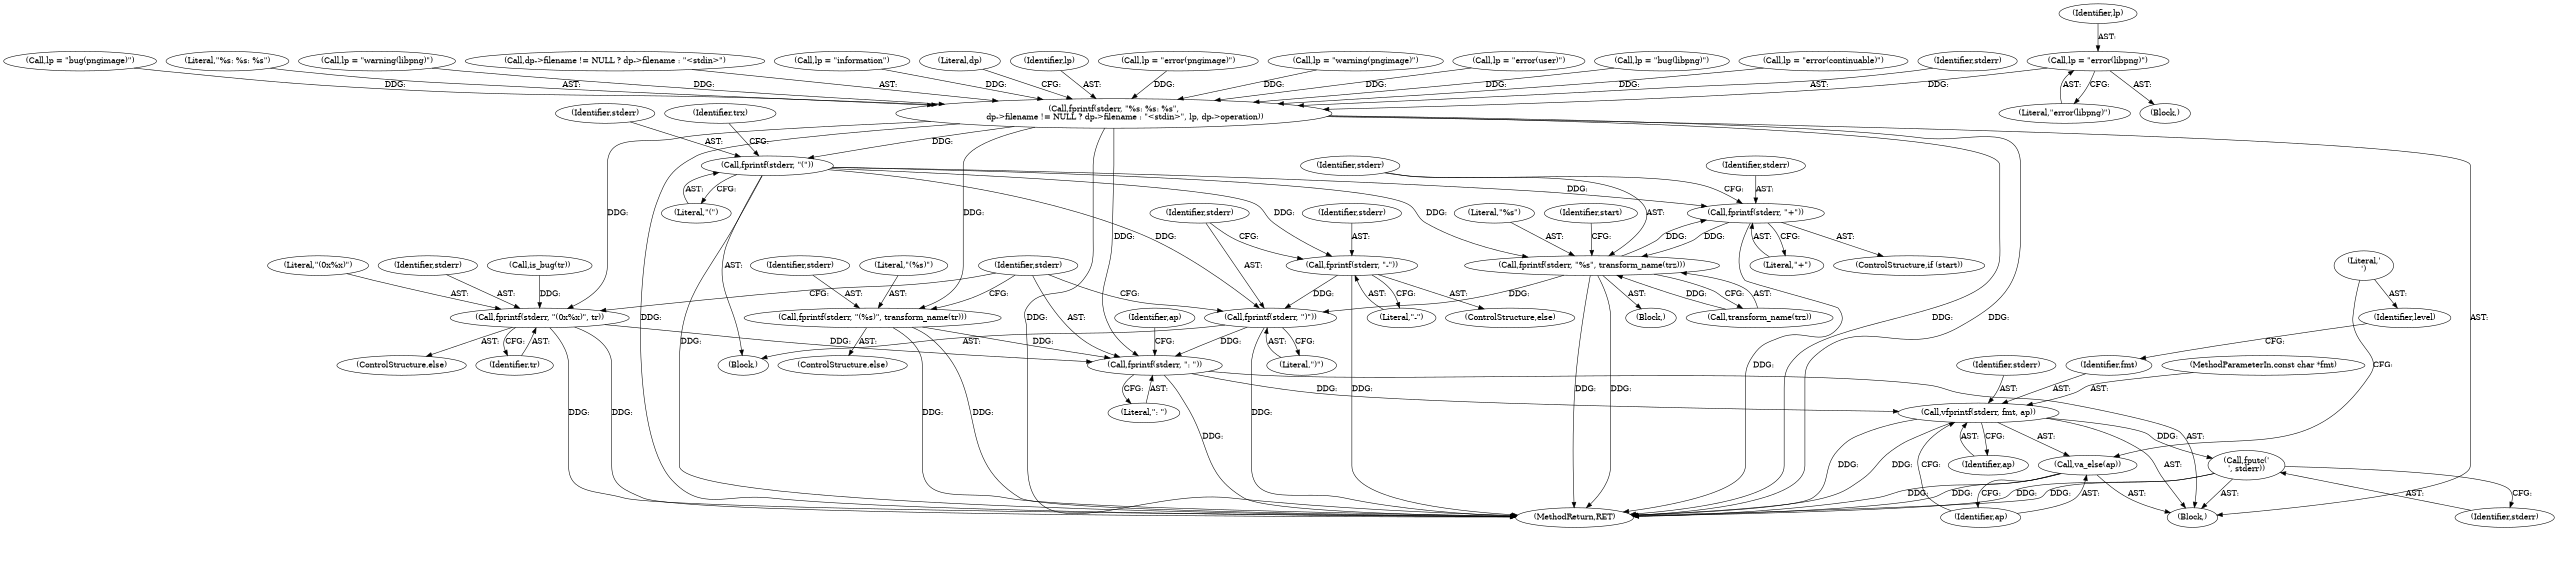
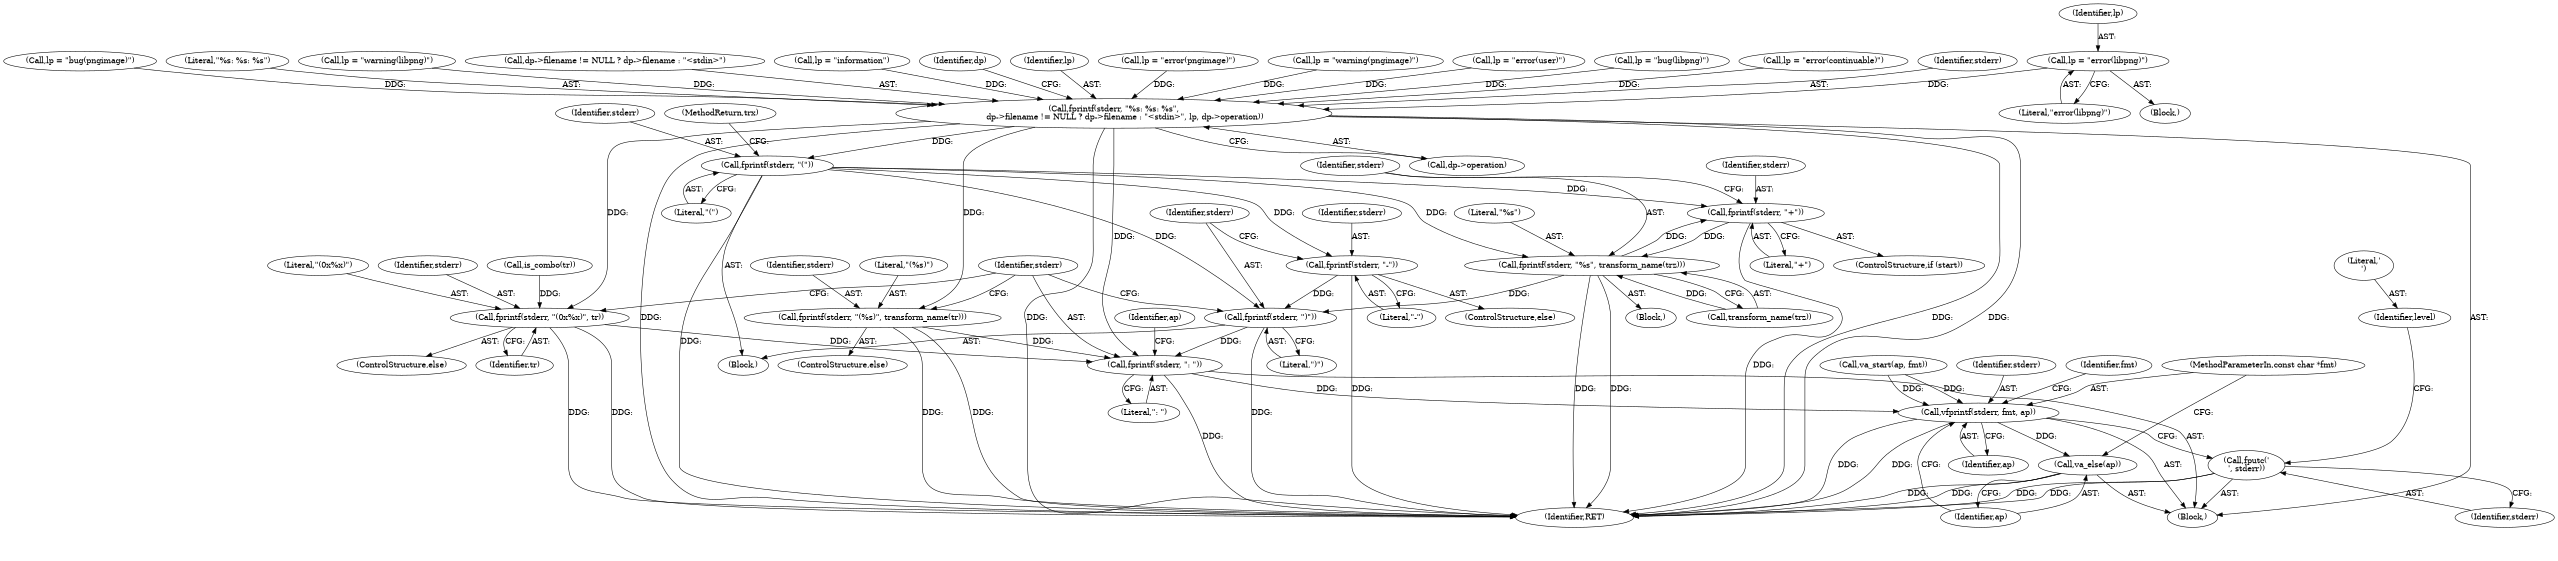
(960, 61) -> (960, 61)
(720, 113) -> (720, 113)
none -> (1467, 166)
(1591, 213) -> none
(540, 266) -> (540, 266)
(2256, 340) -> (2397, 435)
none -> (1884, 365)
(2063, 389) -> (2063, 389)
(2305, 430) -> (2176, 413)
(2048, 437) -> (2048, 437)
(2169, 437) -> (2169, 437)
(1575, 518) -> (1575, 518)
